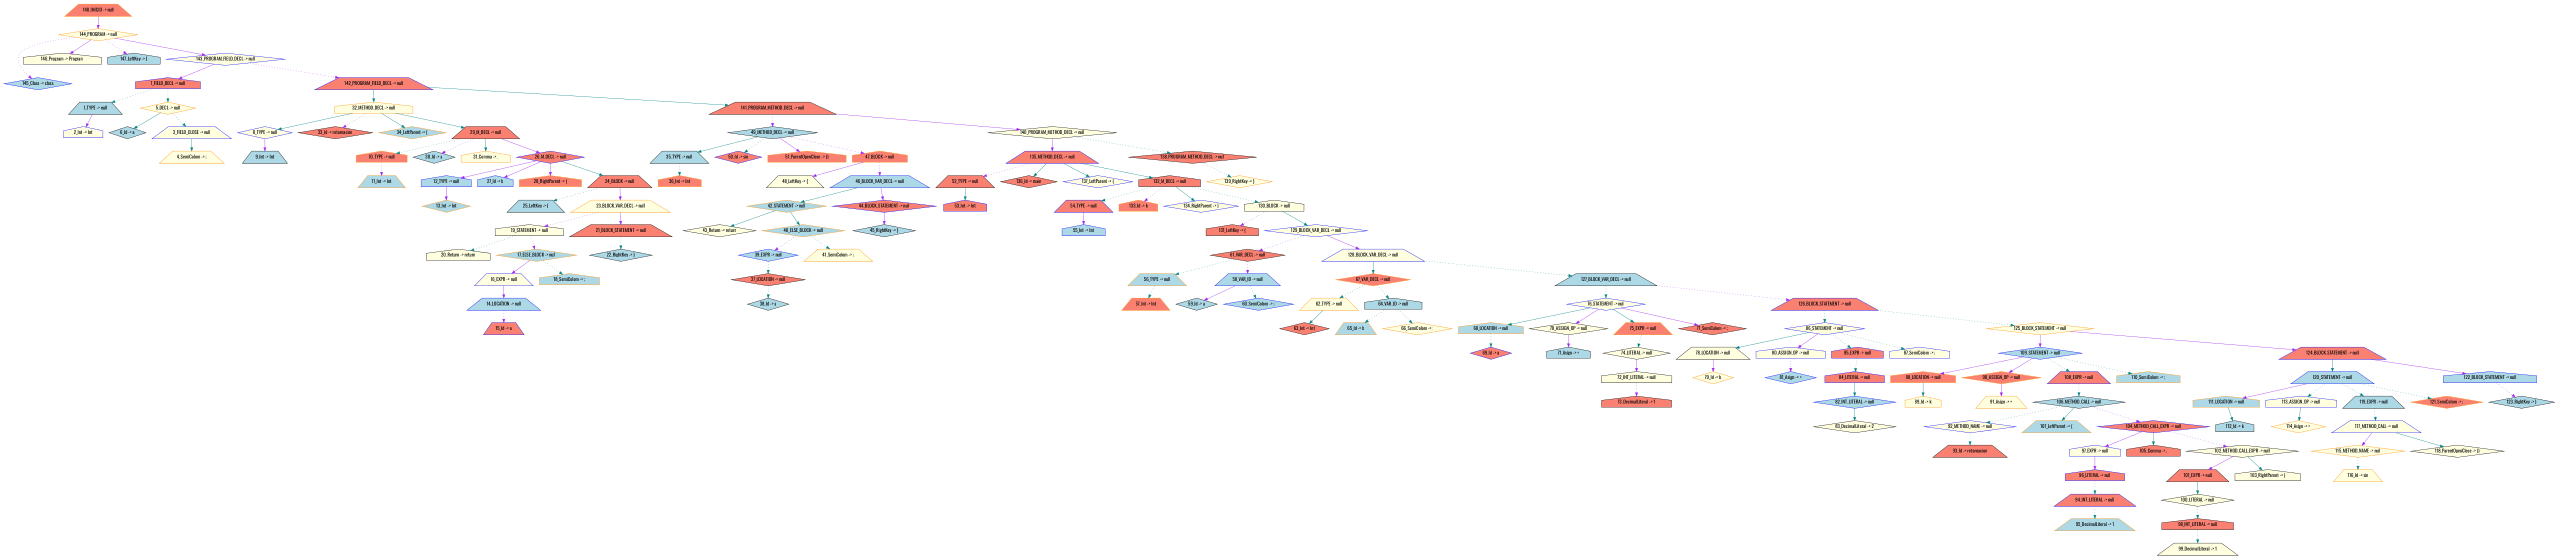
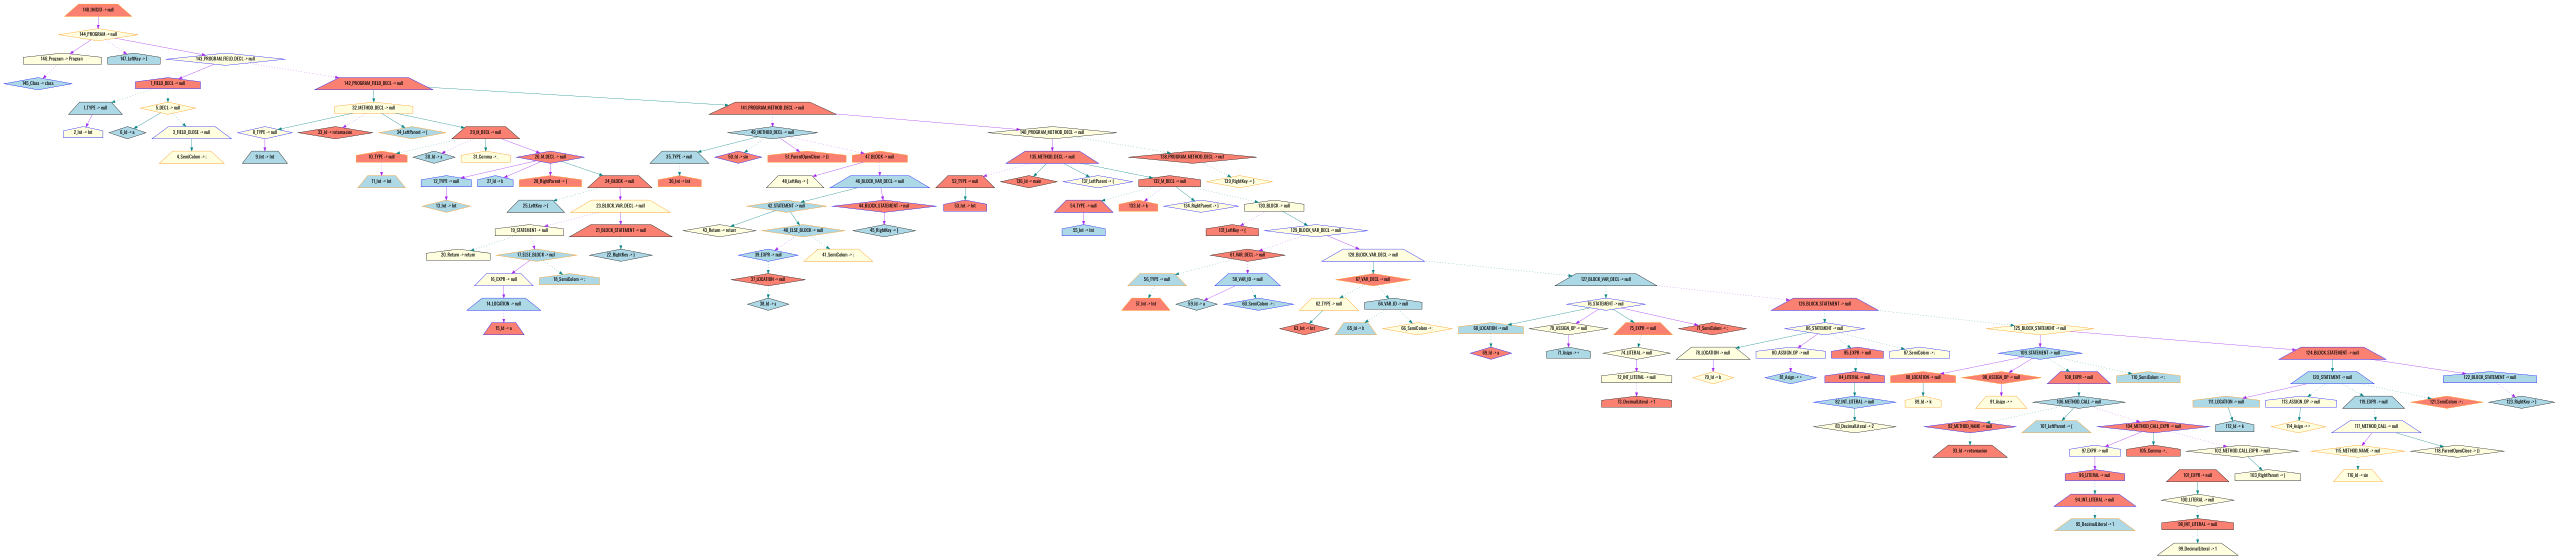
(33, 46) -> (52, 70)
(1970, 427) -> (1970, 427)
(2222, 462) -> none
